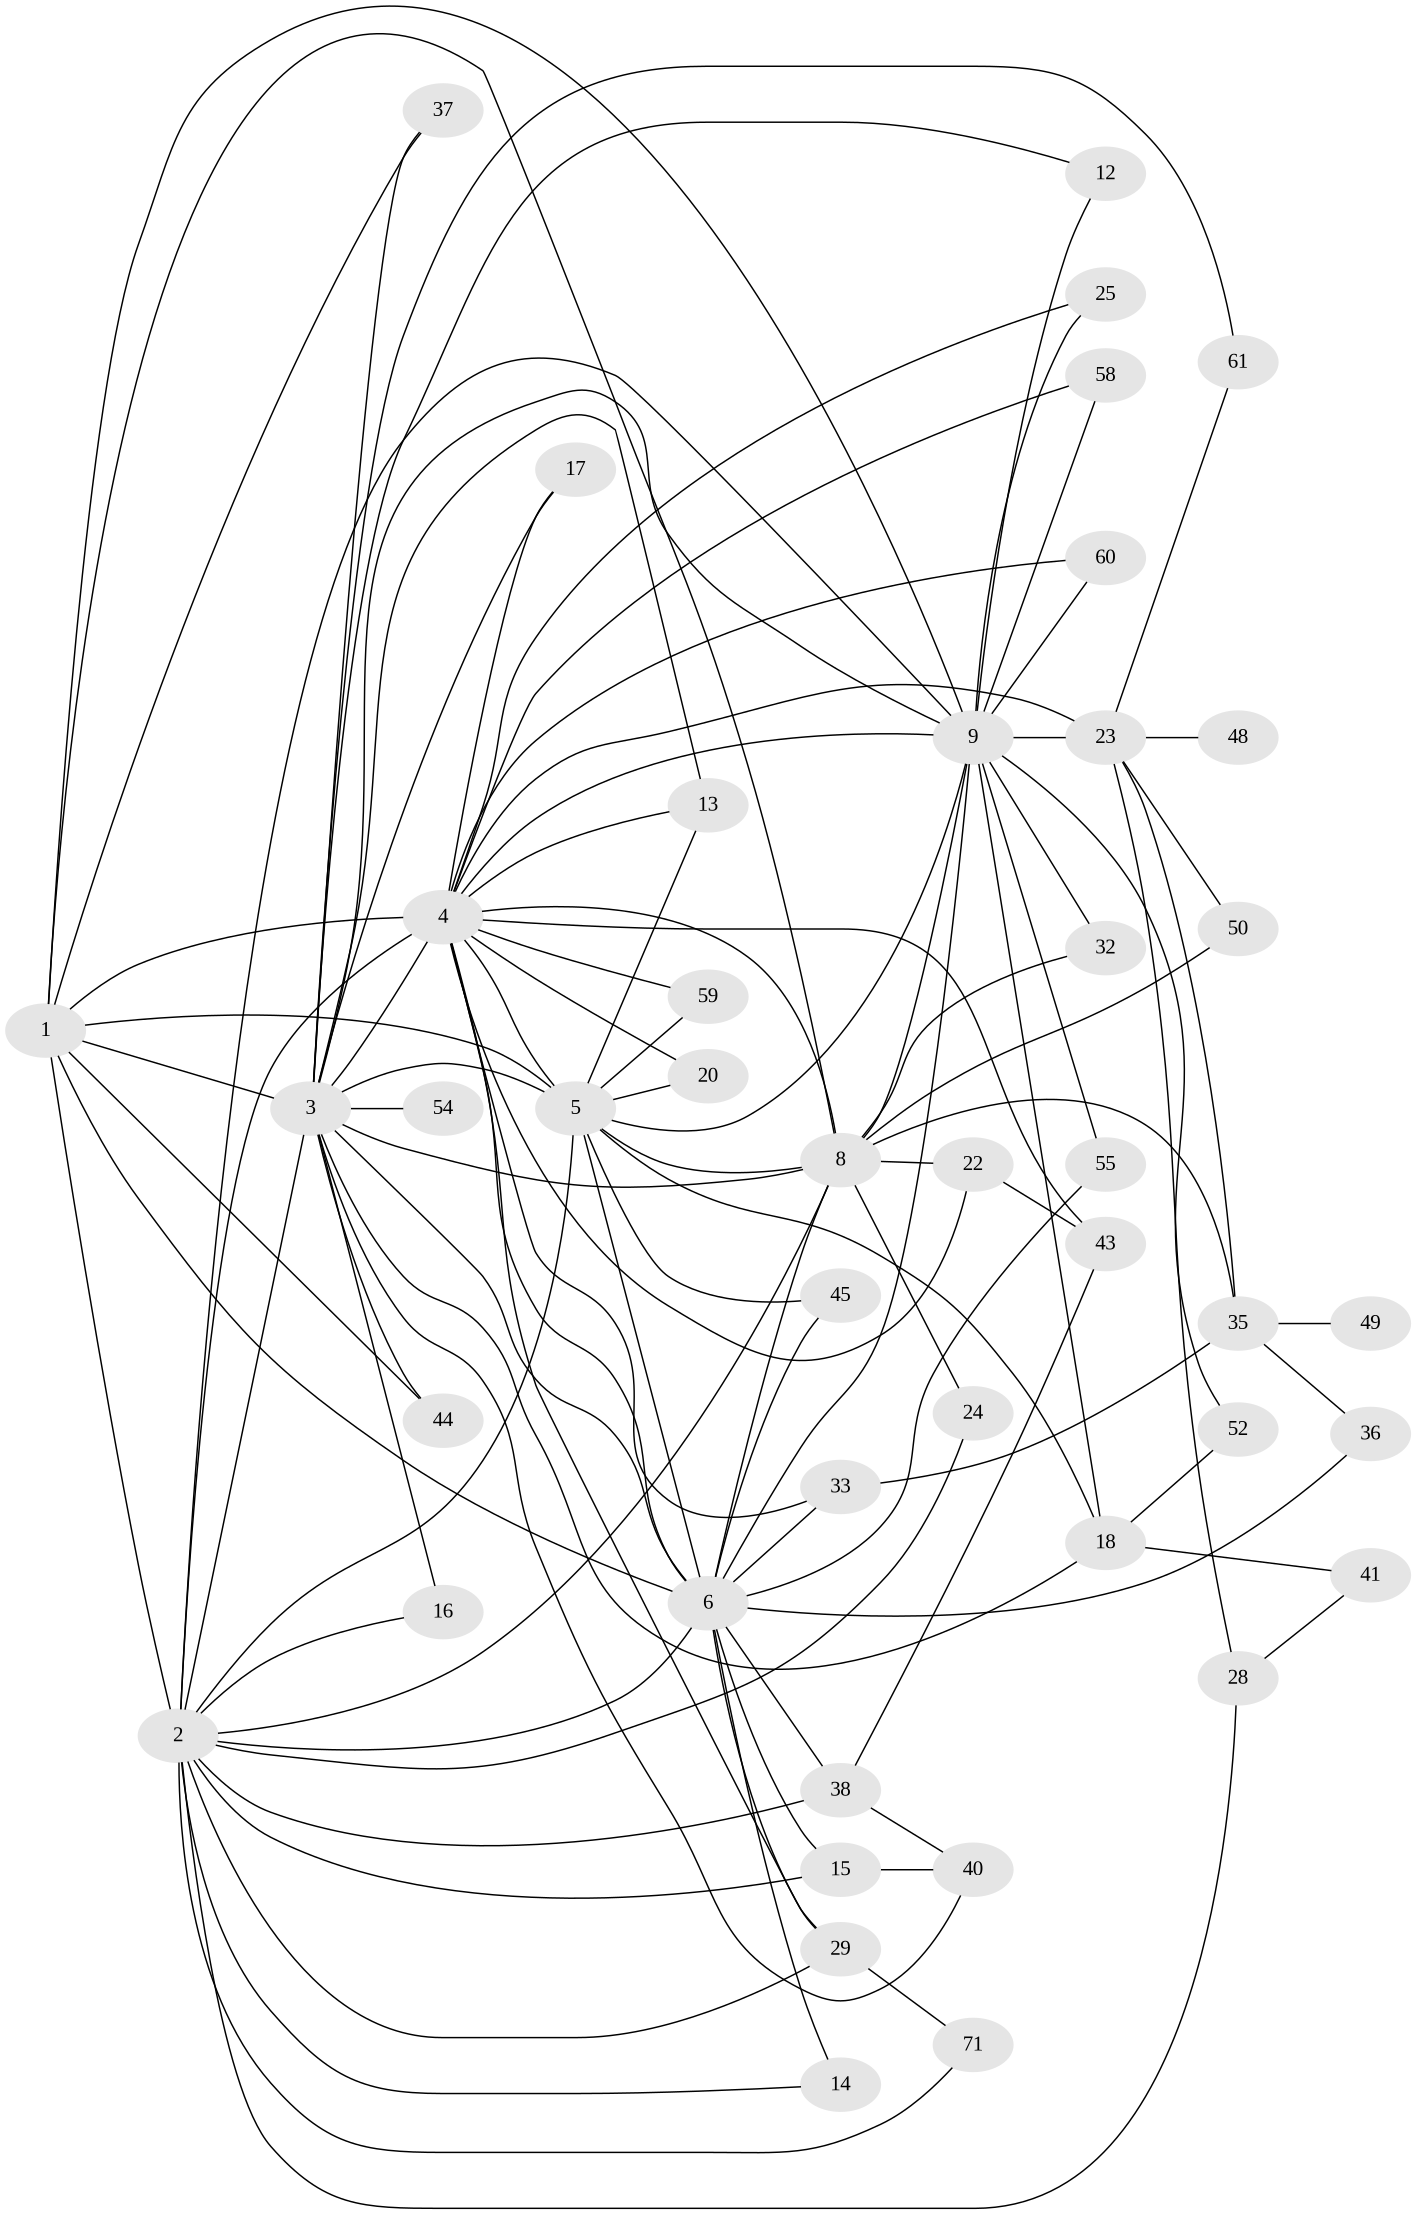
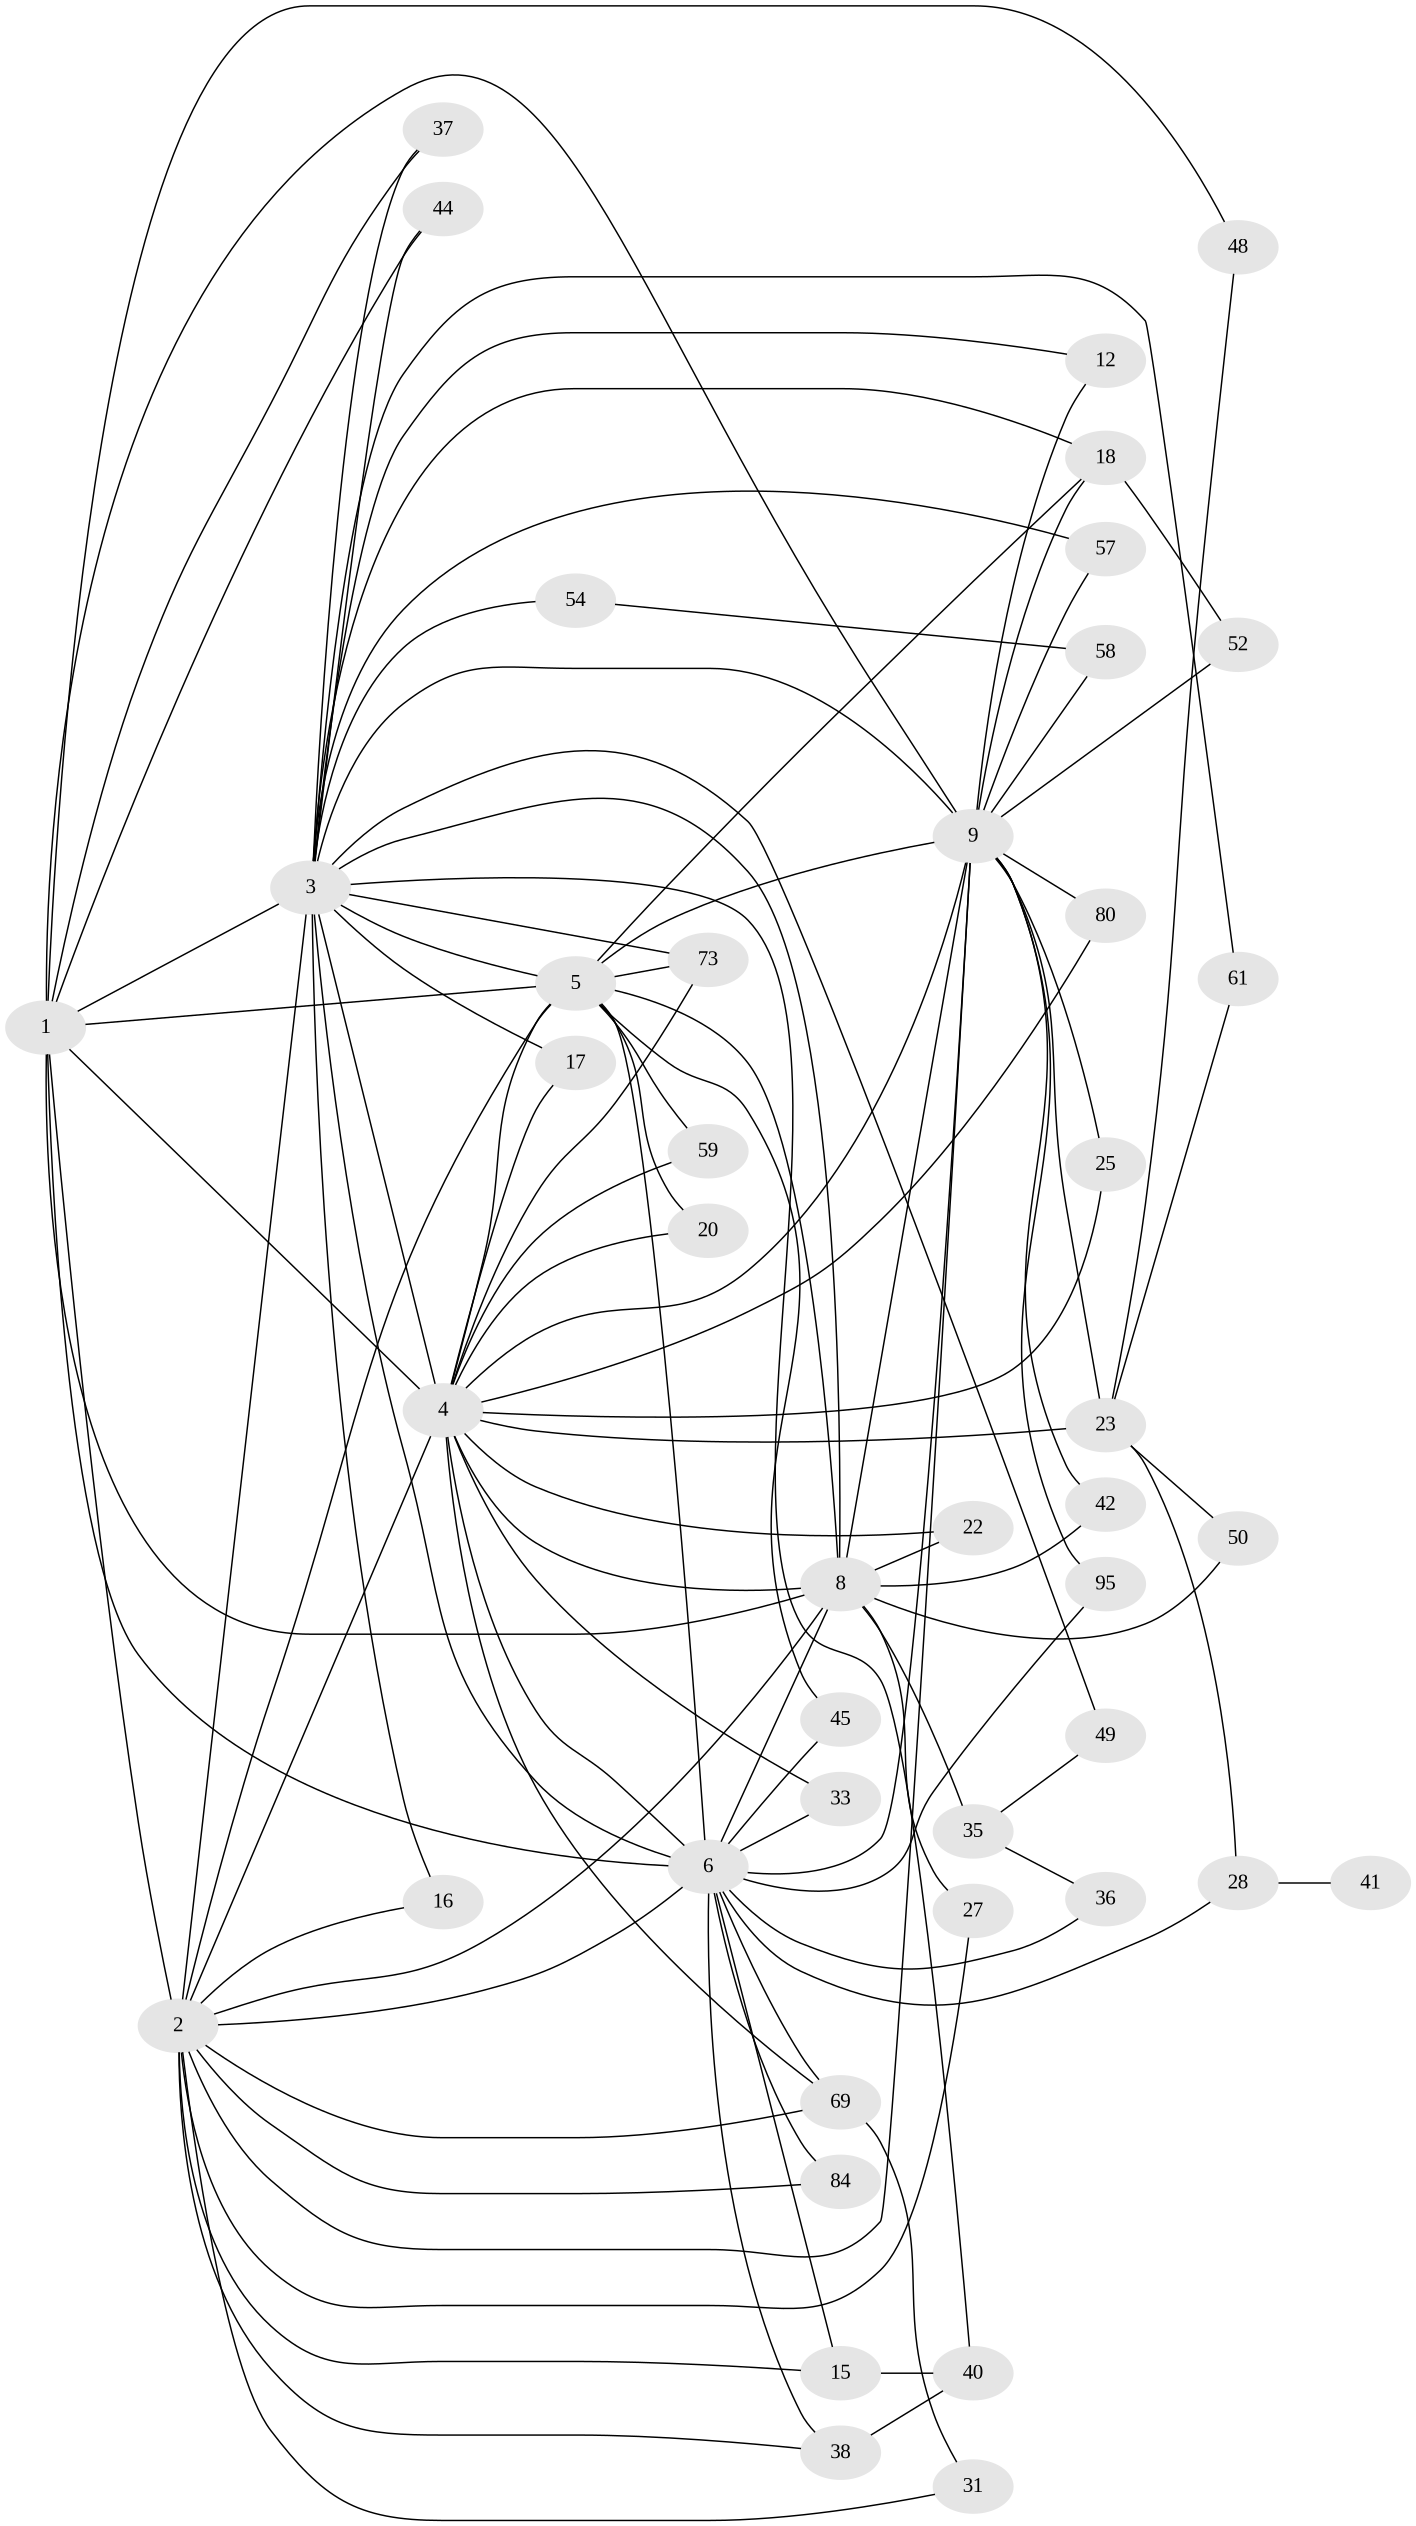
none -> (284, 19)
none -> (1106, 549)
(1106, 558) -> (1106, 916)
(673, 574) -> (852, 628)
(708, 805) -> (708, 960)
(1106, 948) -> (1106, 1505)
(1200, 1024) -> none
none -> (846, 1045)
(1106, 1165) -> (1106, 1584)
(1106, 1244) -> none
(973, 1413) -> (973, 1911)
(1062, 1431) -> none
(1238, 1559) -> none
(841, 1949) -> (841, 2102)
(973, 2045) -> (973, 2487)
(841, 2085) -> (841, 2182)
(724, 2208) -> (971, 2002)
